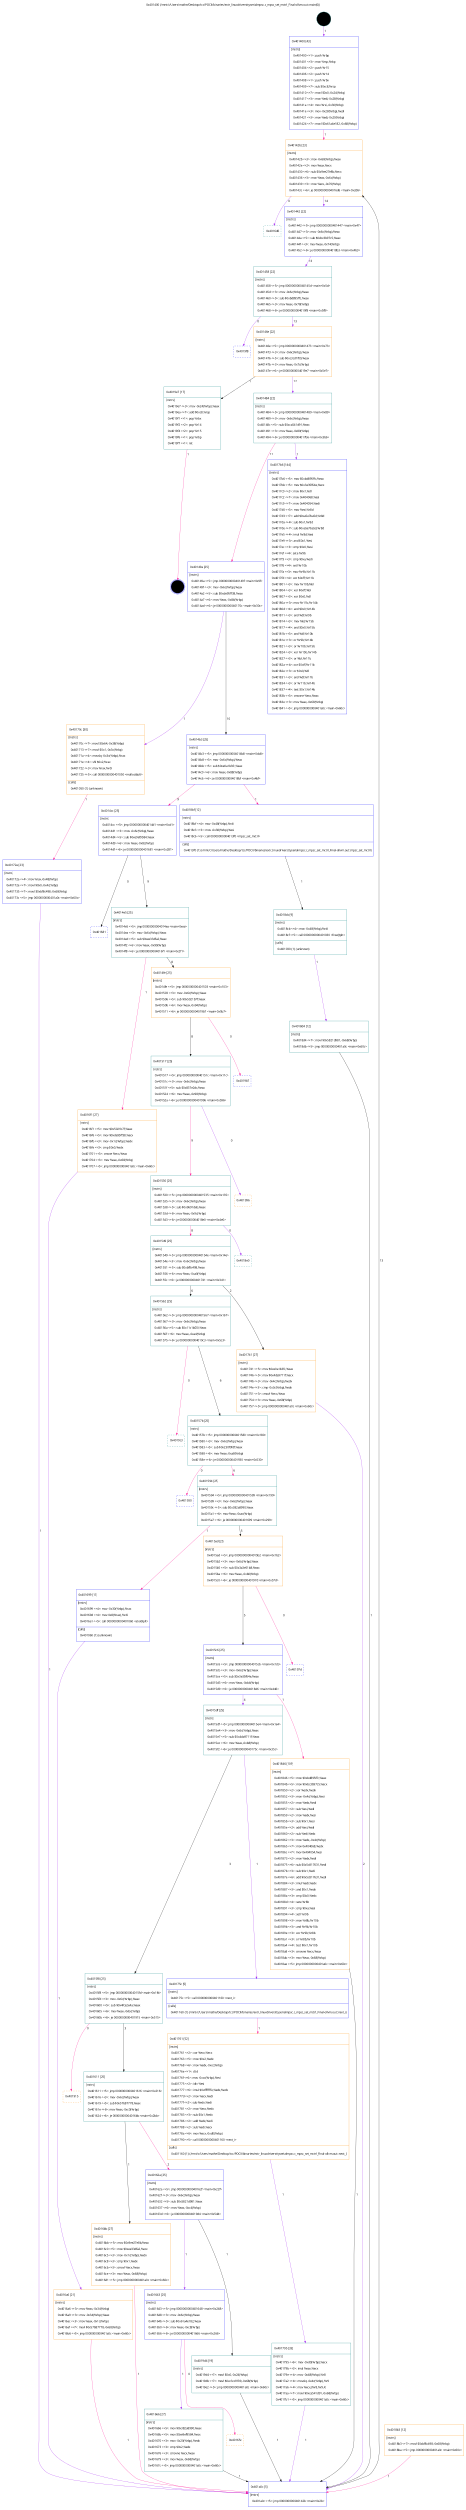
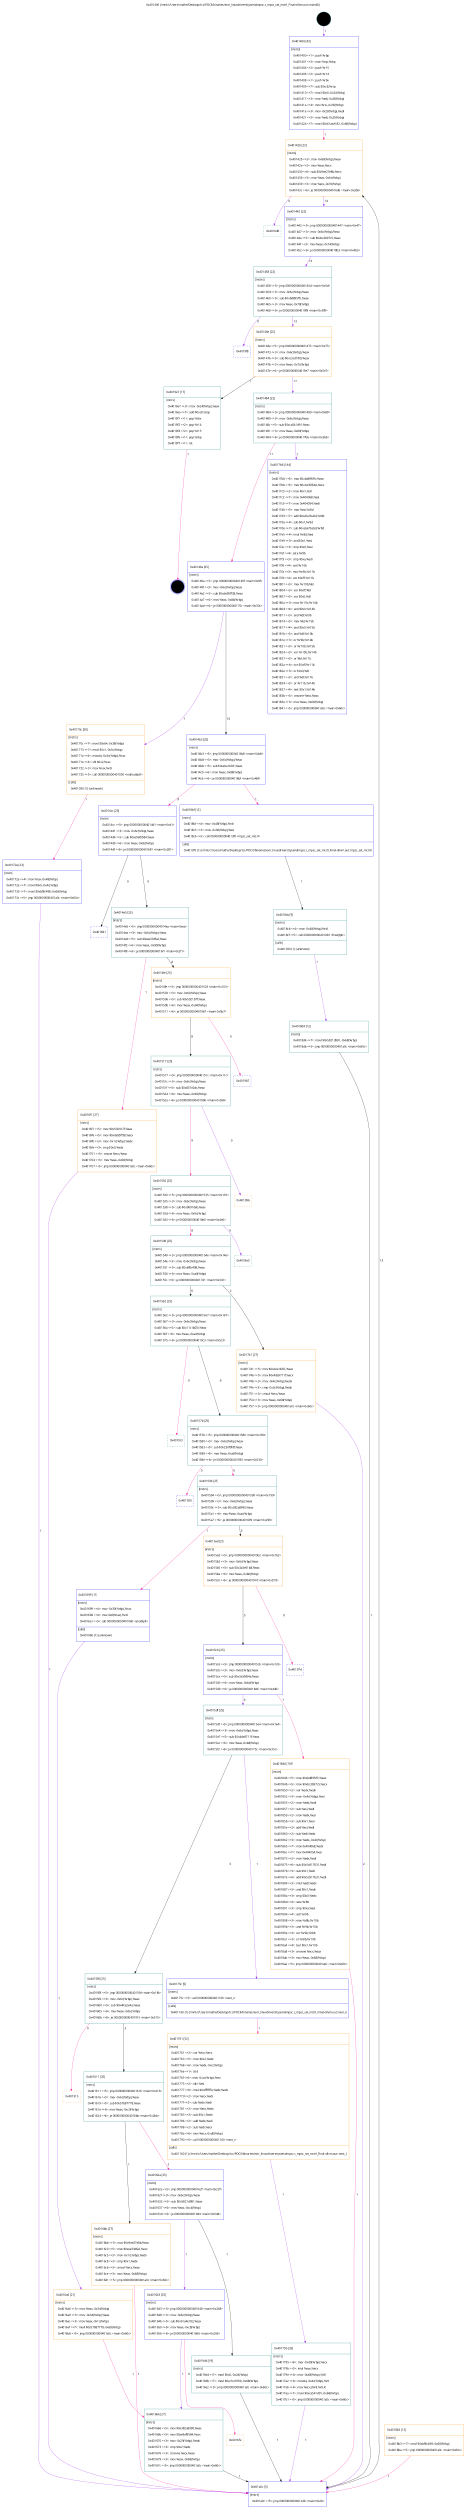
(354, 2231) -> (354, 2231)
(121, 2465) -> (119, 2380)
